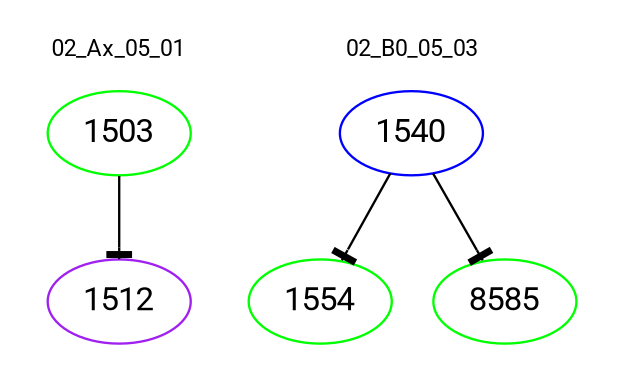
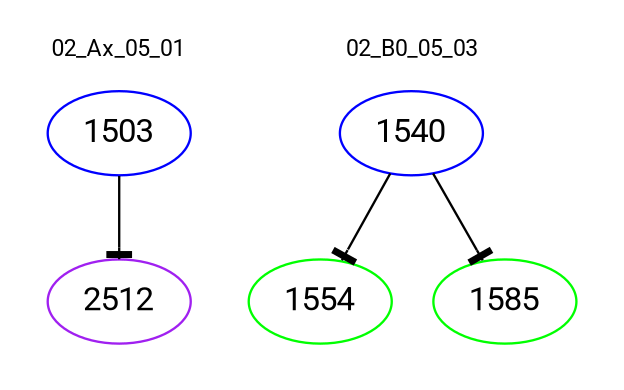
(119, 133) -> (119, 133)
(119, 302) -> (119, 302)
(505, 302) -> (505, 302)
